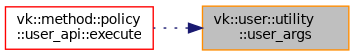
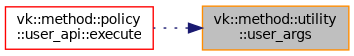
(276, 28) -> (276, 28)
